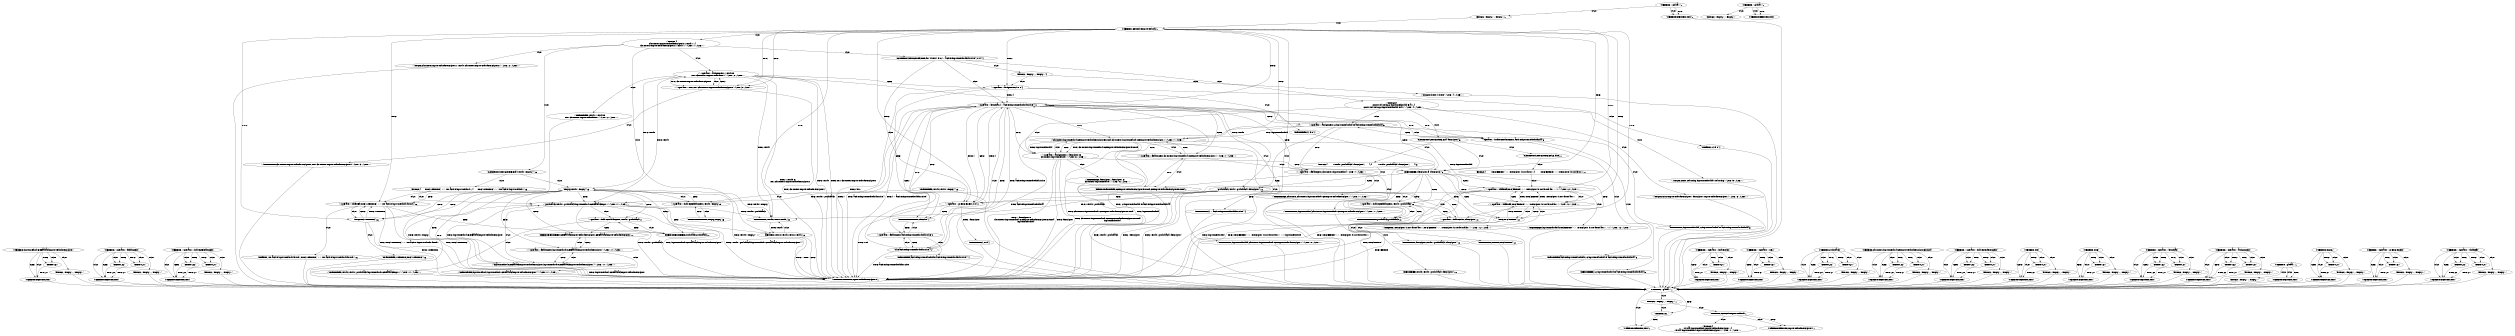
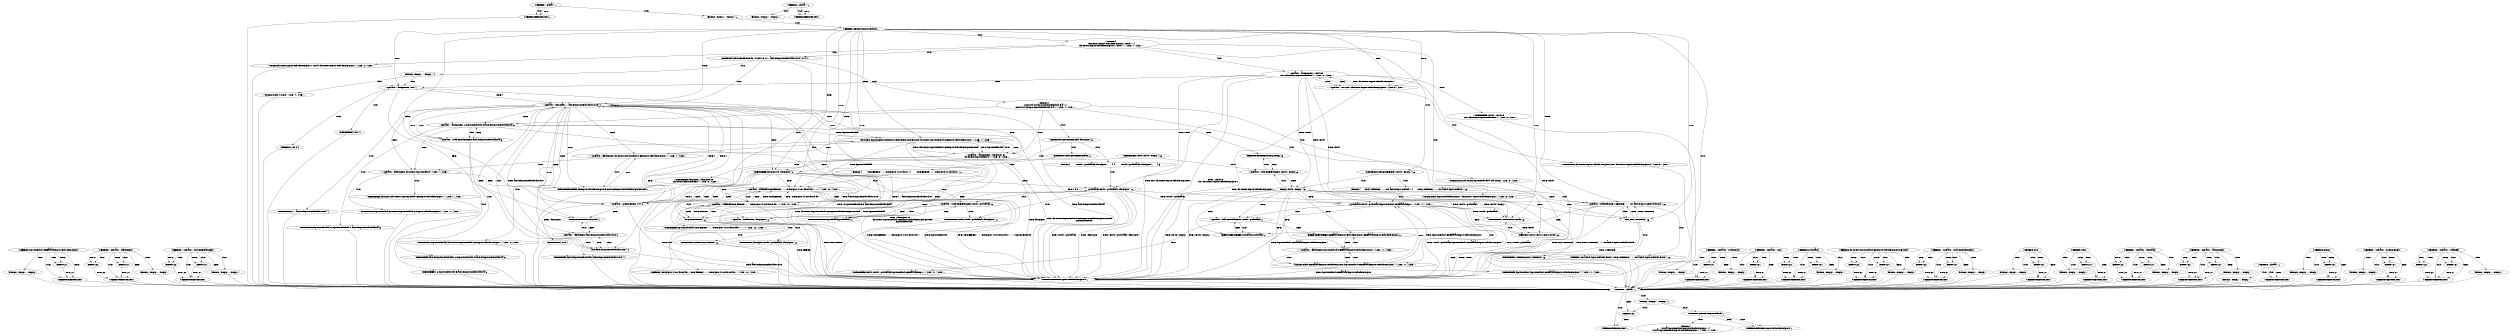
none -> (946, 129)
(1411, 195) -> (1039, 203)
